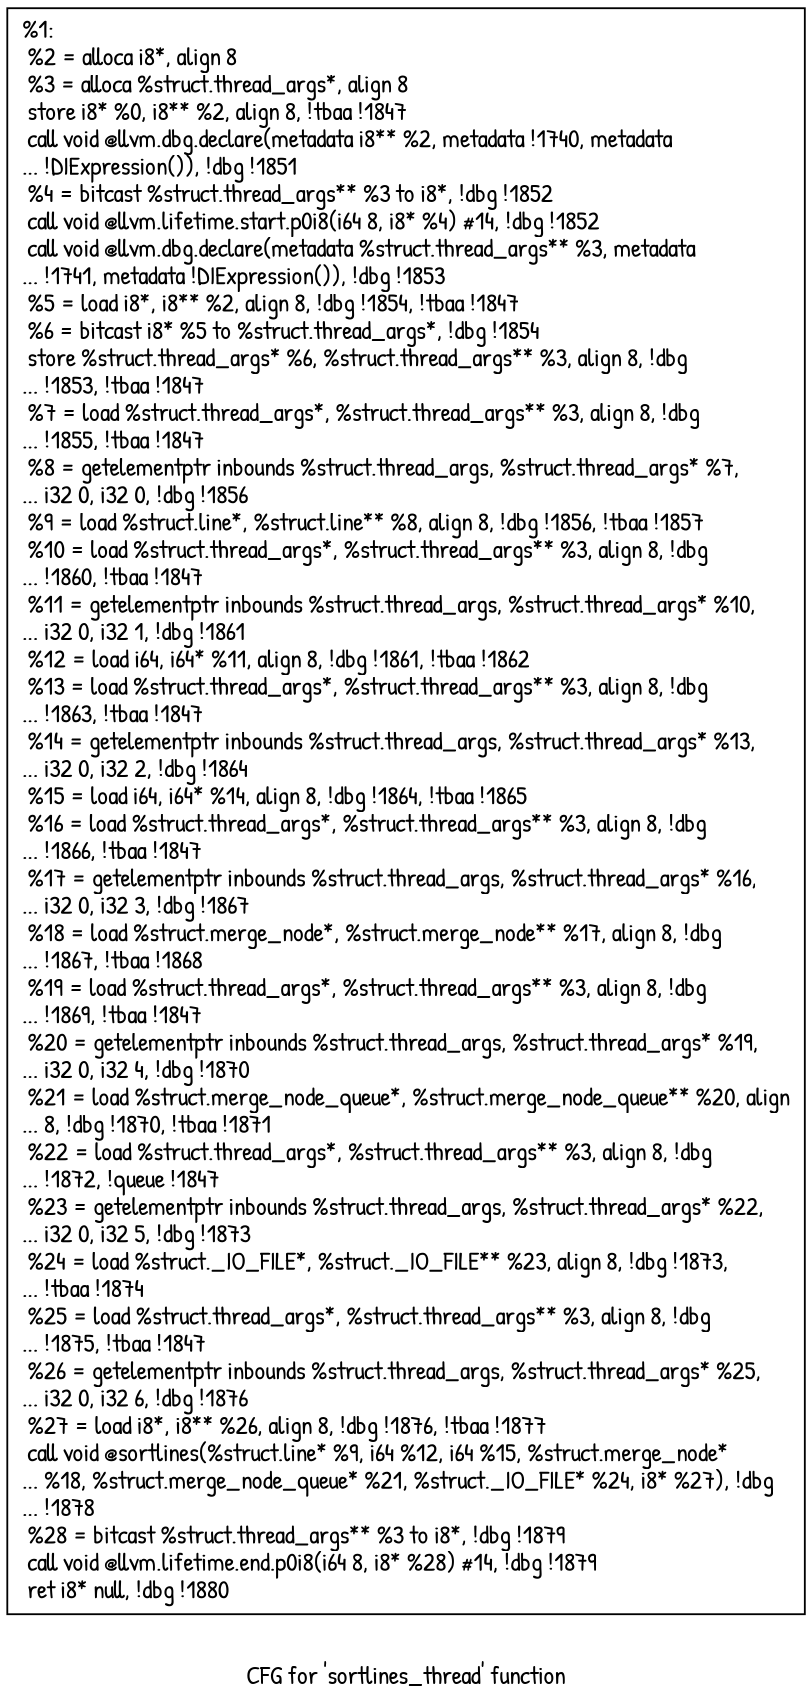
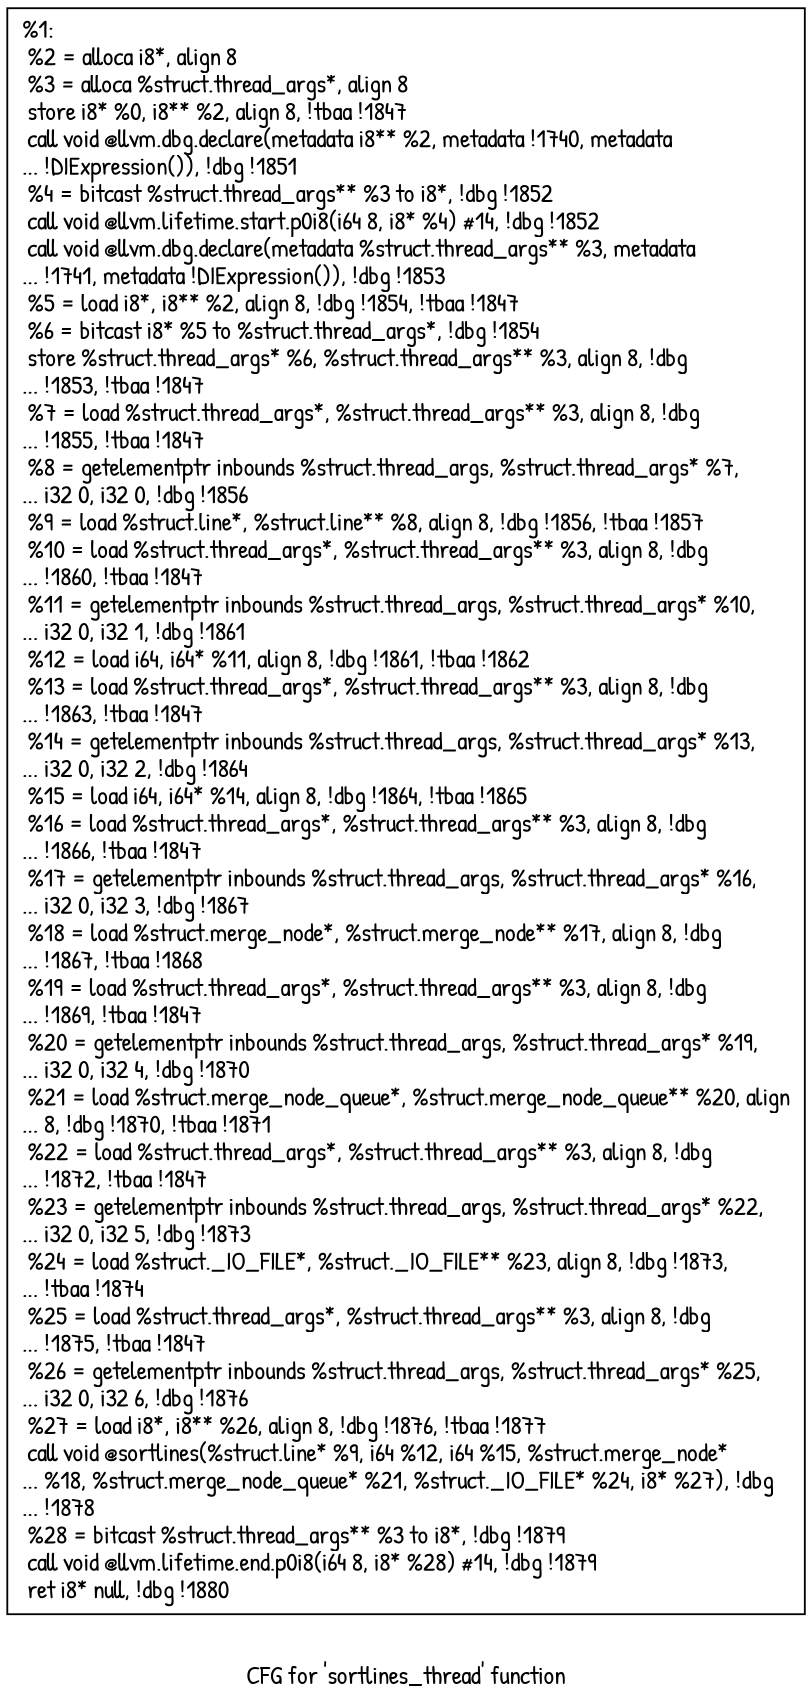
(121, 1180) -> (115, 1180)
